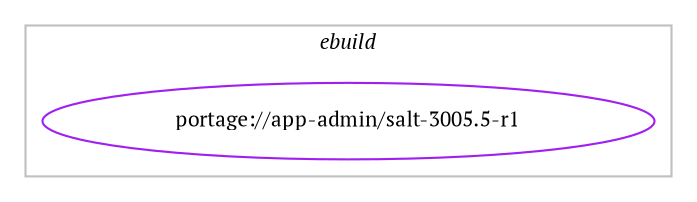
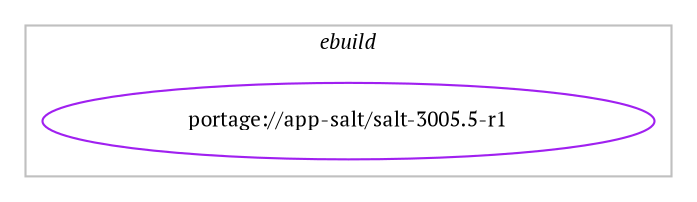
(348, 121) -> (348, 121)
